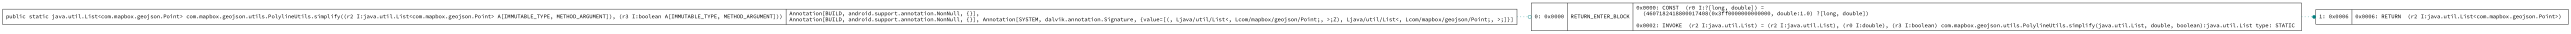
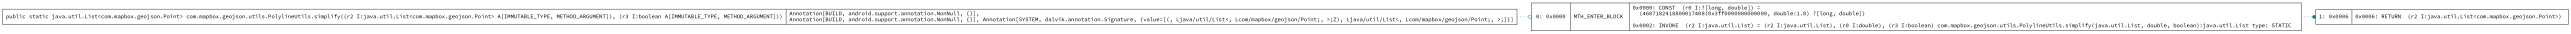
(1600, 17) -> (1598, 17)
